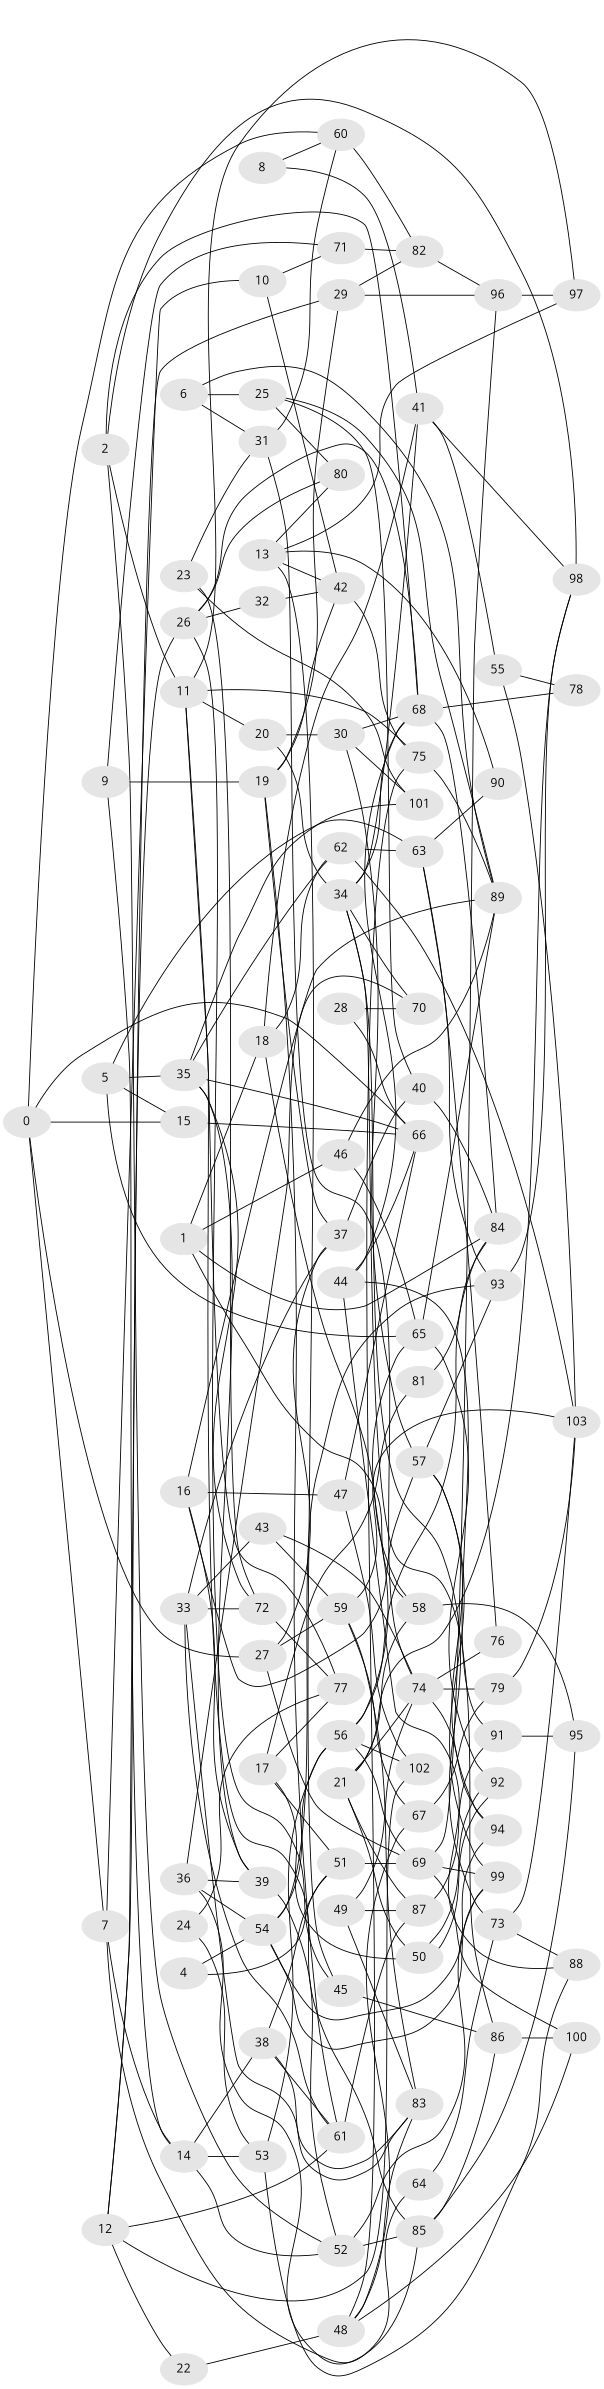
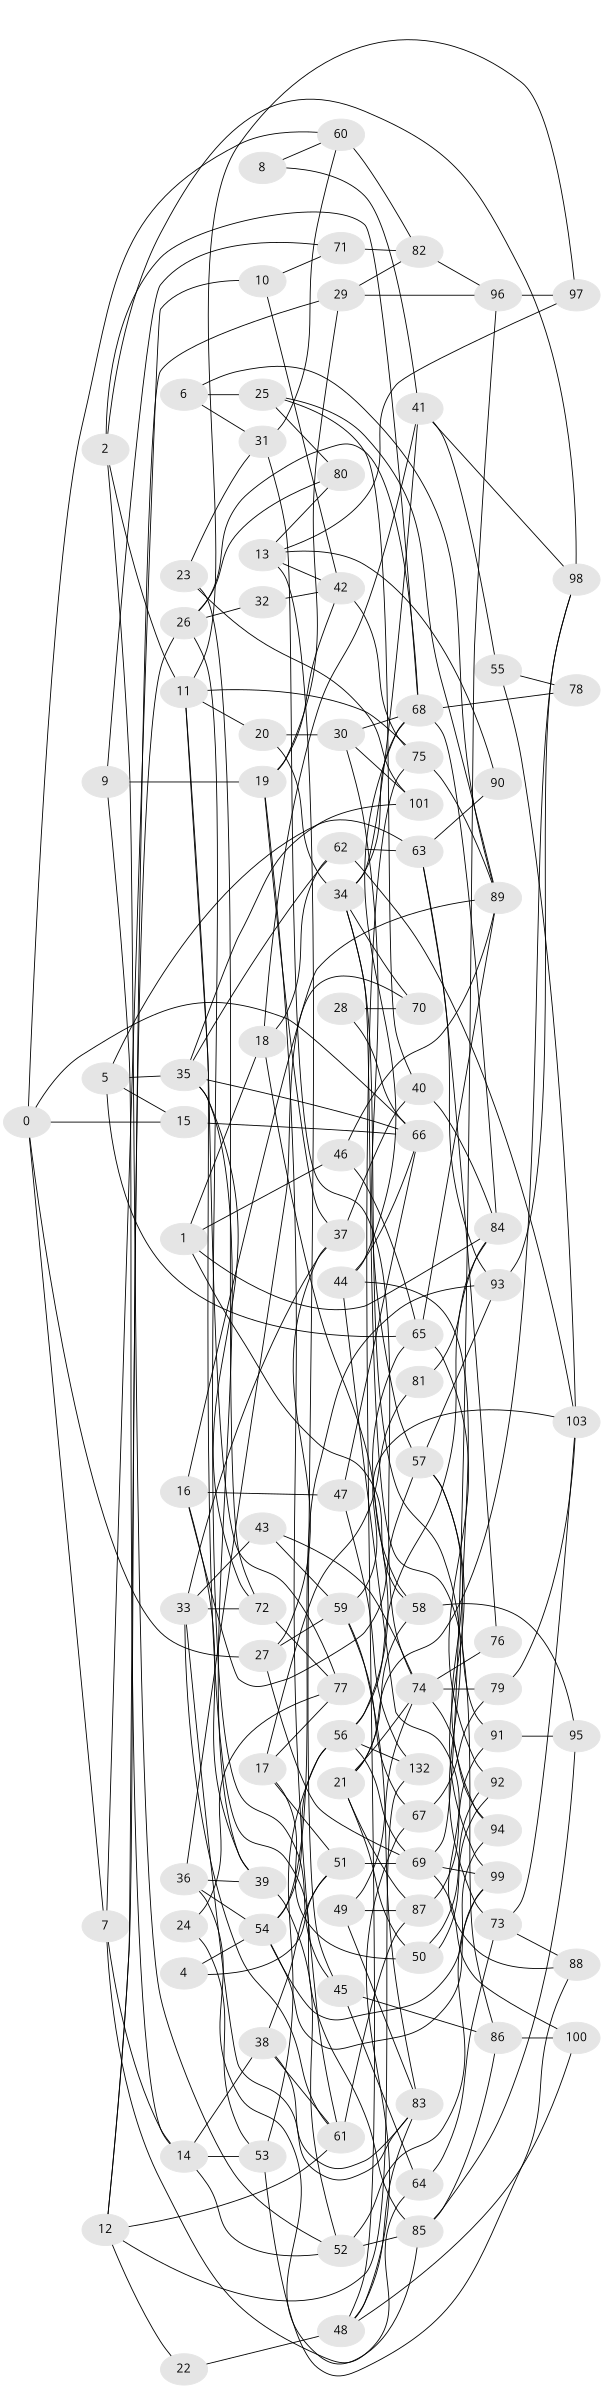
(420, 1769) -> (420, 1769)
none -> (391, 2116)
